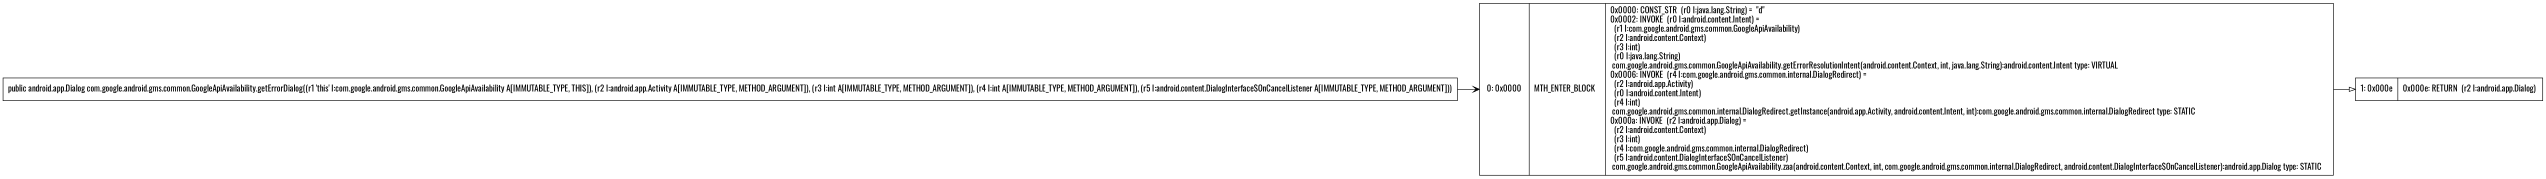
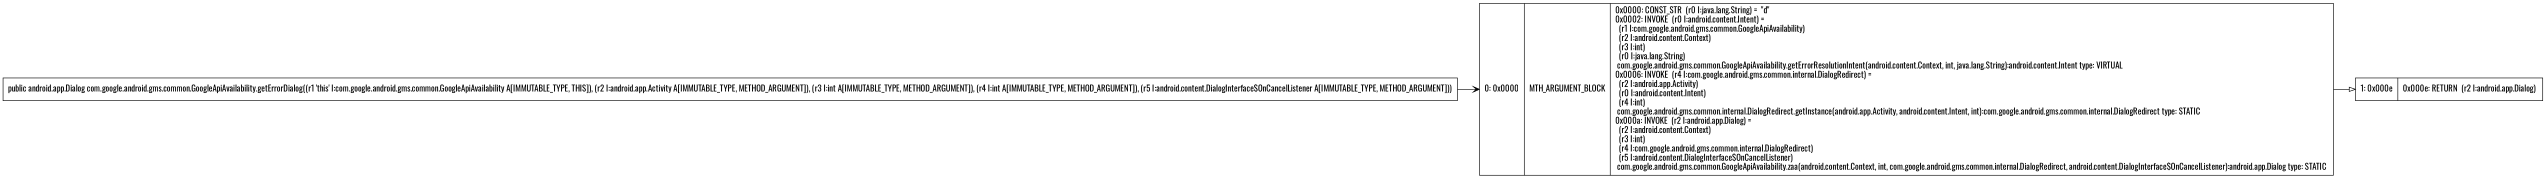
(1565, 89) -> (1567, 89)
